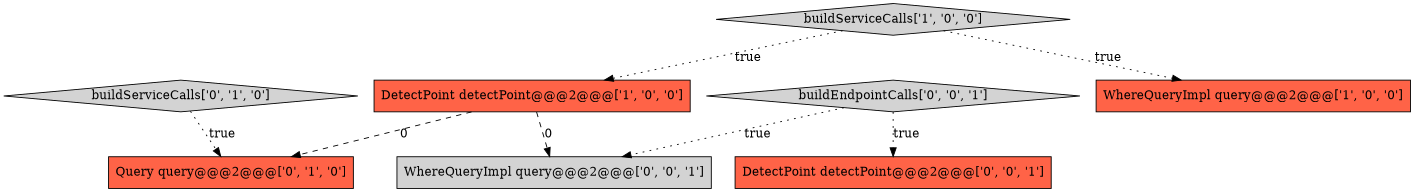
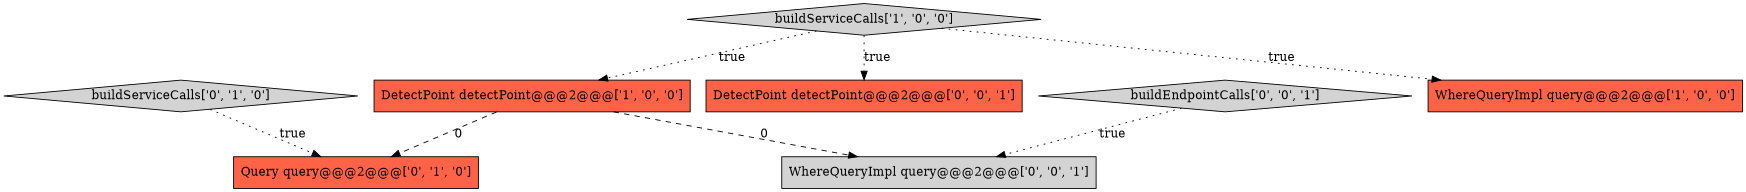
(893, 130) -> (864, 53)
